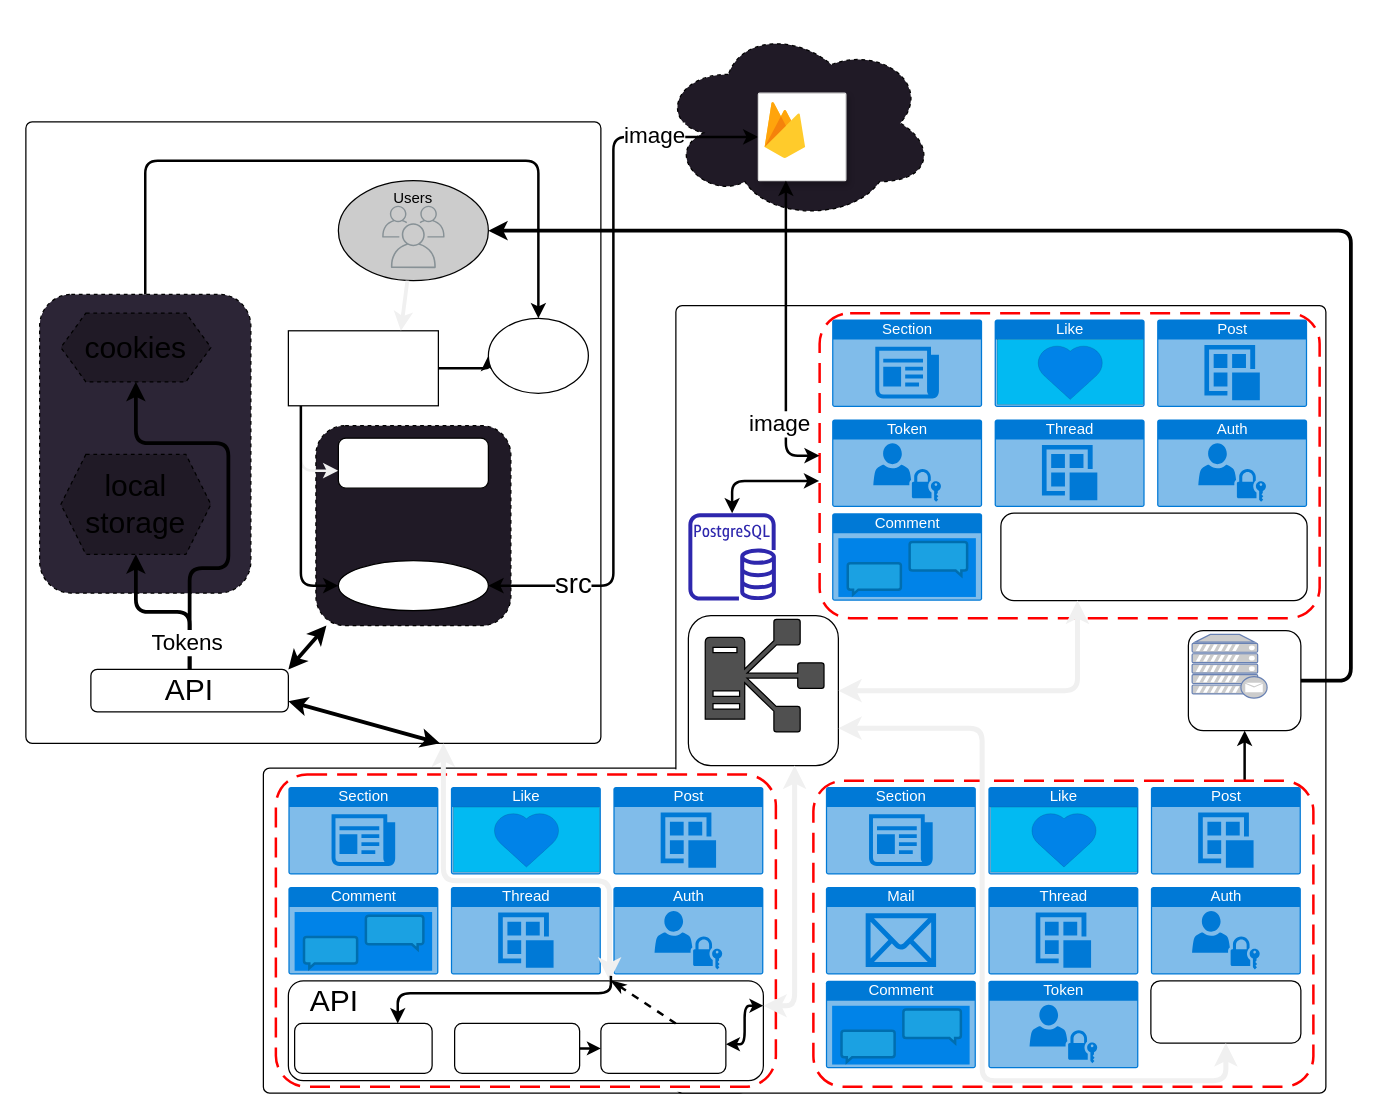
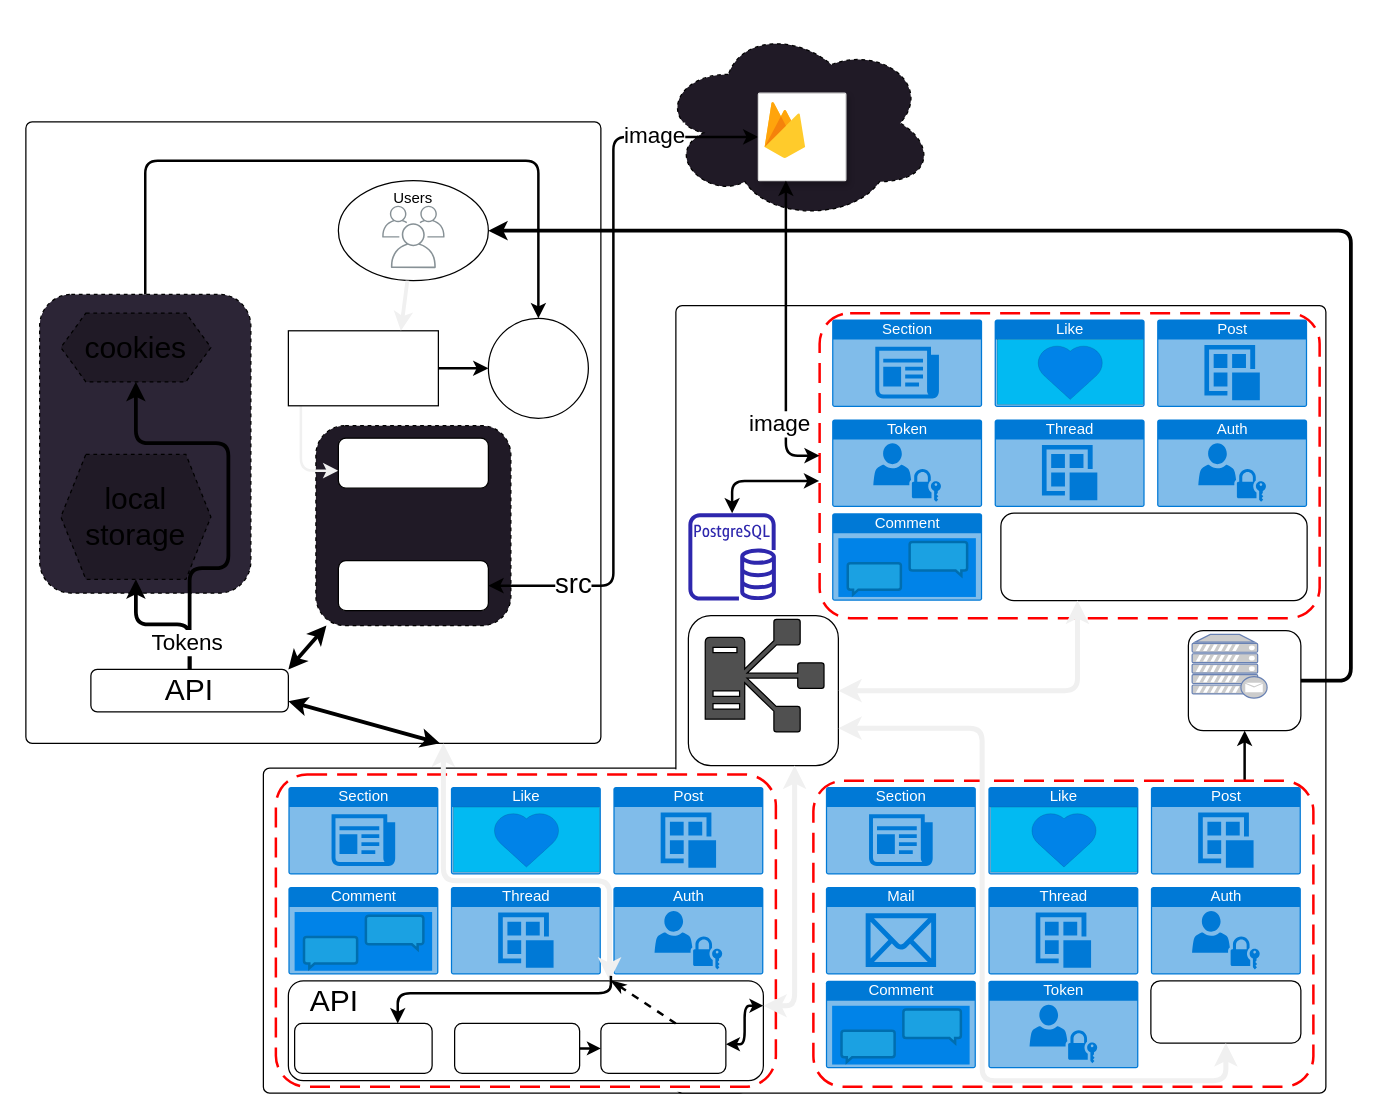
(413, 198) -> (413, 198)
(538, 356) -> (538, 368)
(136, 504) -> (136, 517)
(301, 529) -> none
(413, 586) -> (413, 586)
